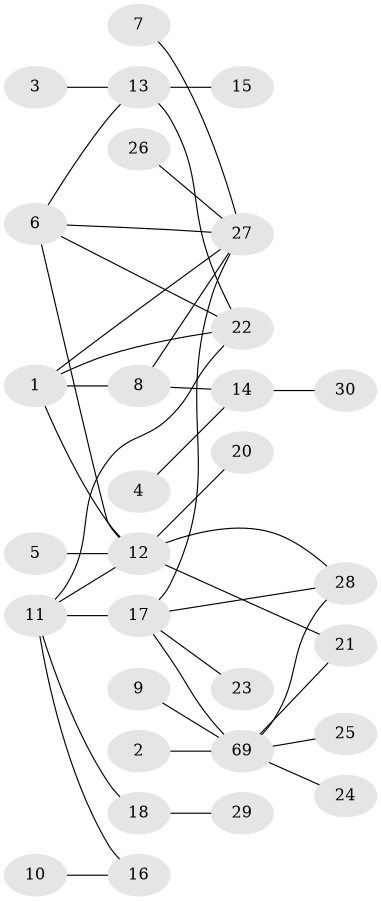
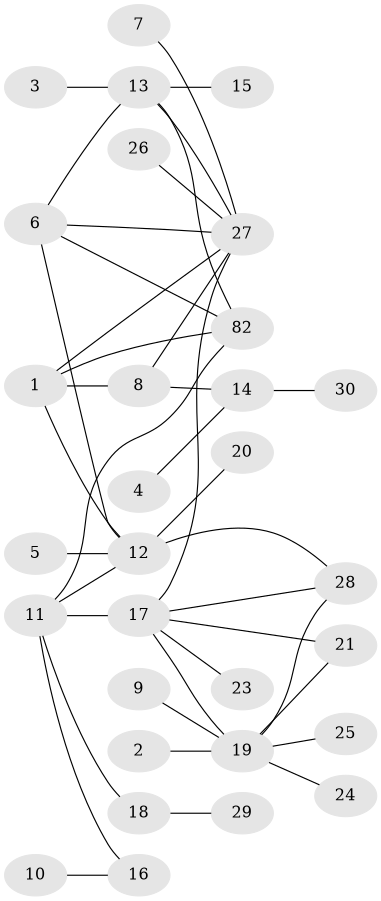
none -> (197, 158)
(242, 329) -> (242, 329)
(231, 594) -> (242, 631)
(242, 751) -> (242, 751)
